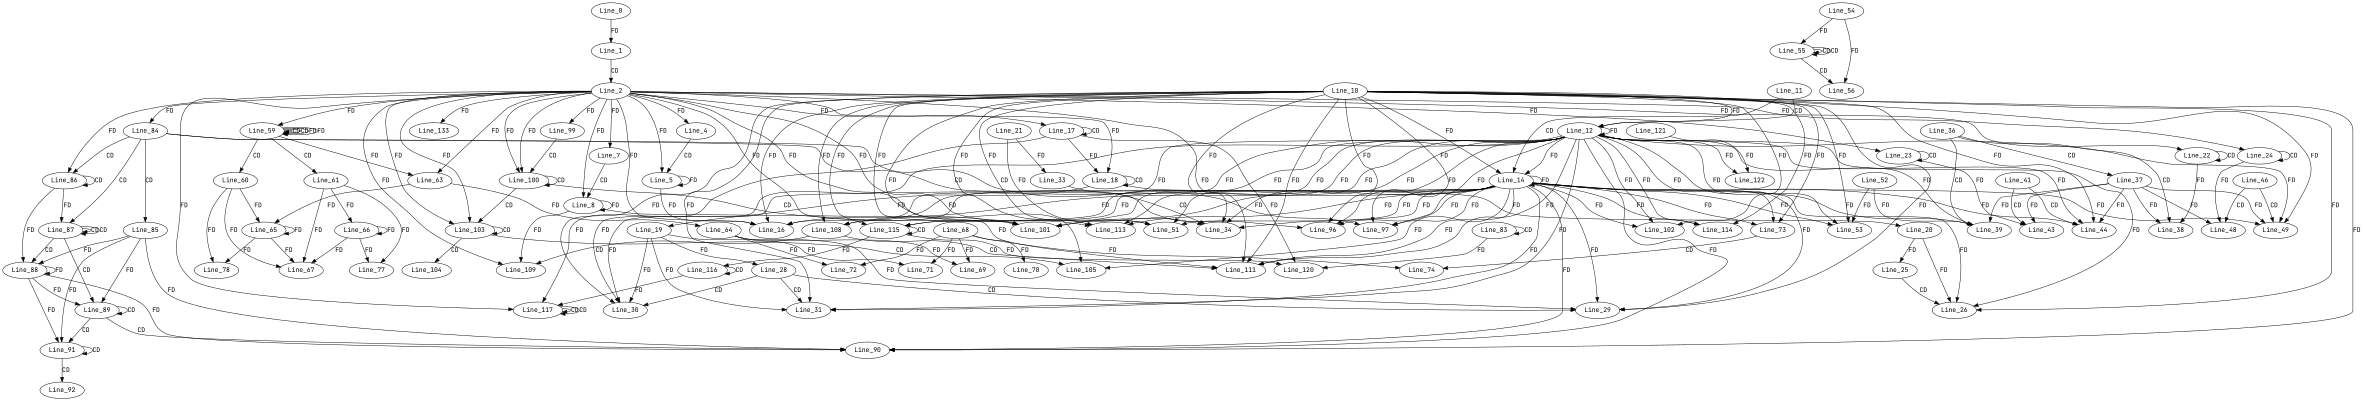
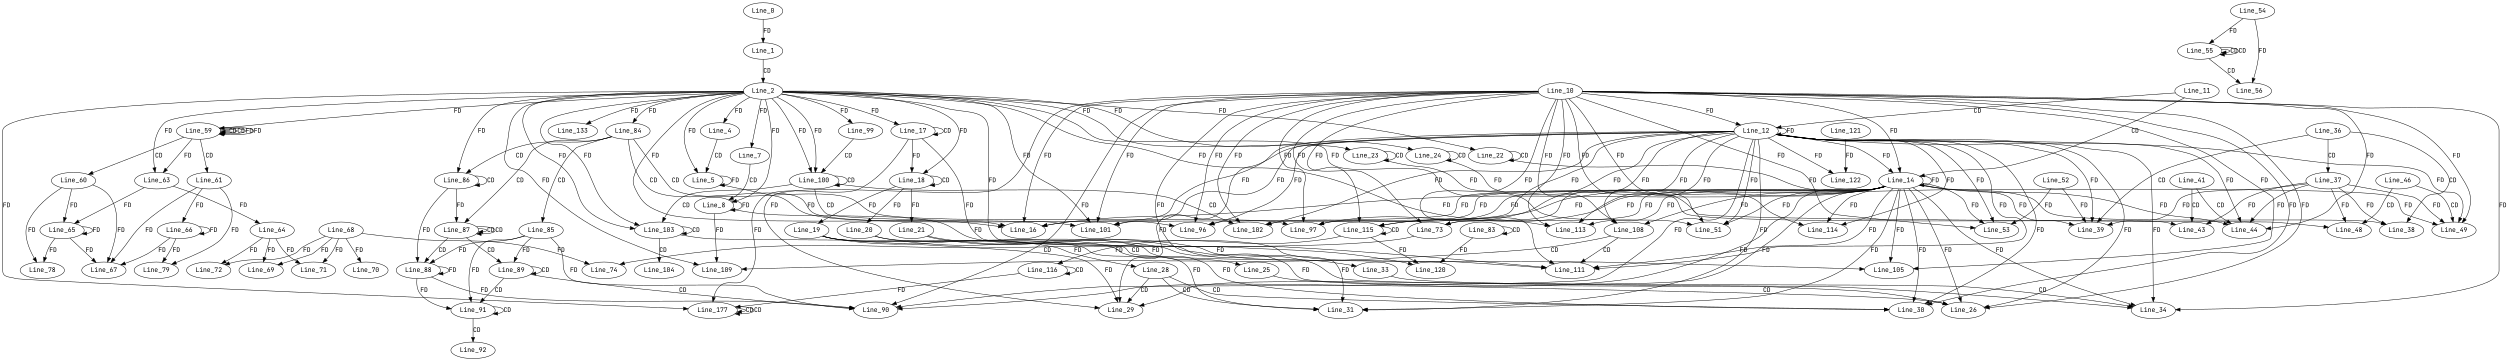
none -> (1035, 190)
none -> (912, 203)
(372, 270) -> (156, 270)
(53, 293) -> none
(538, 310) -> (713, 310)
